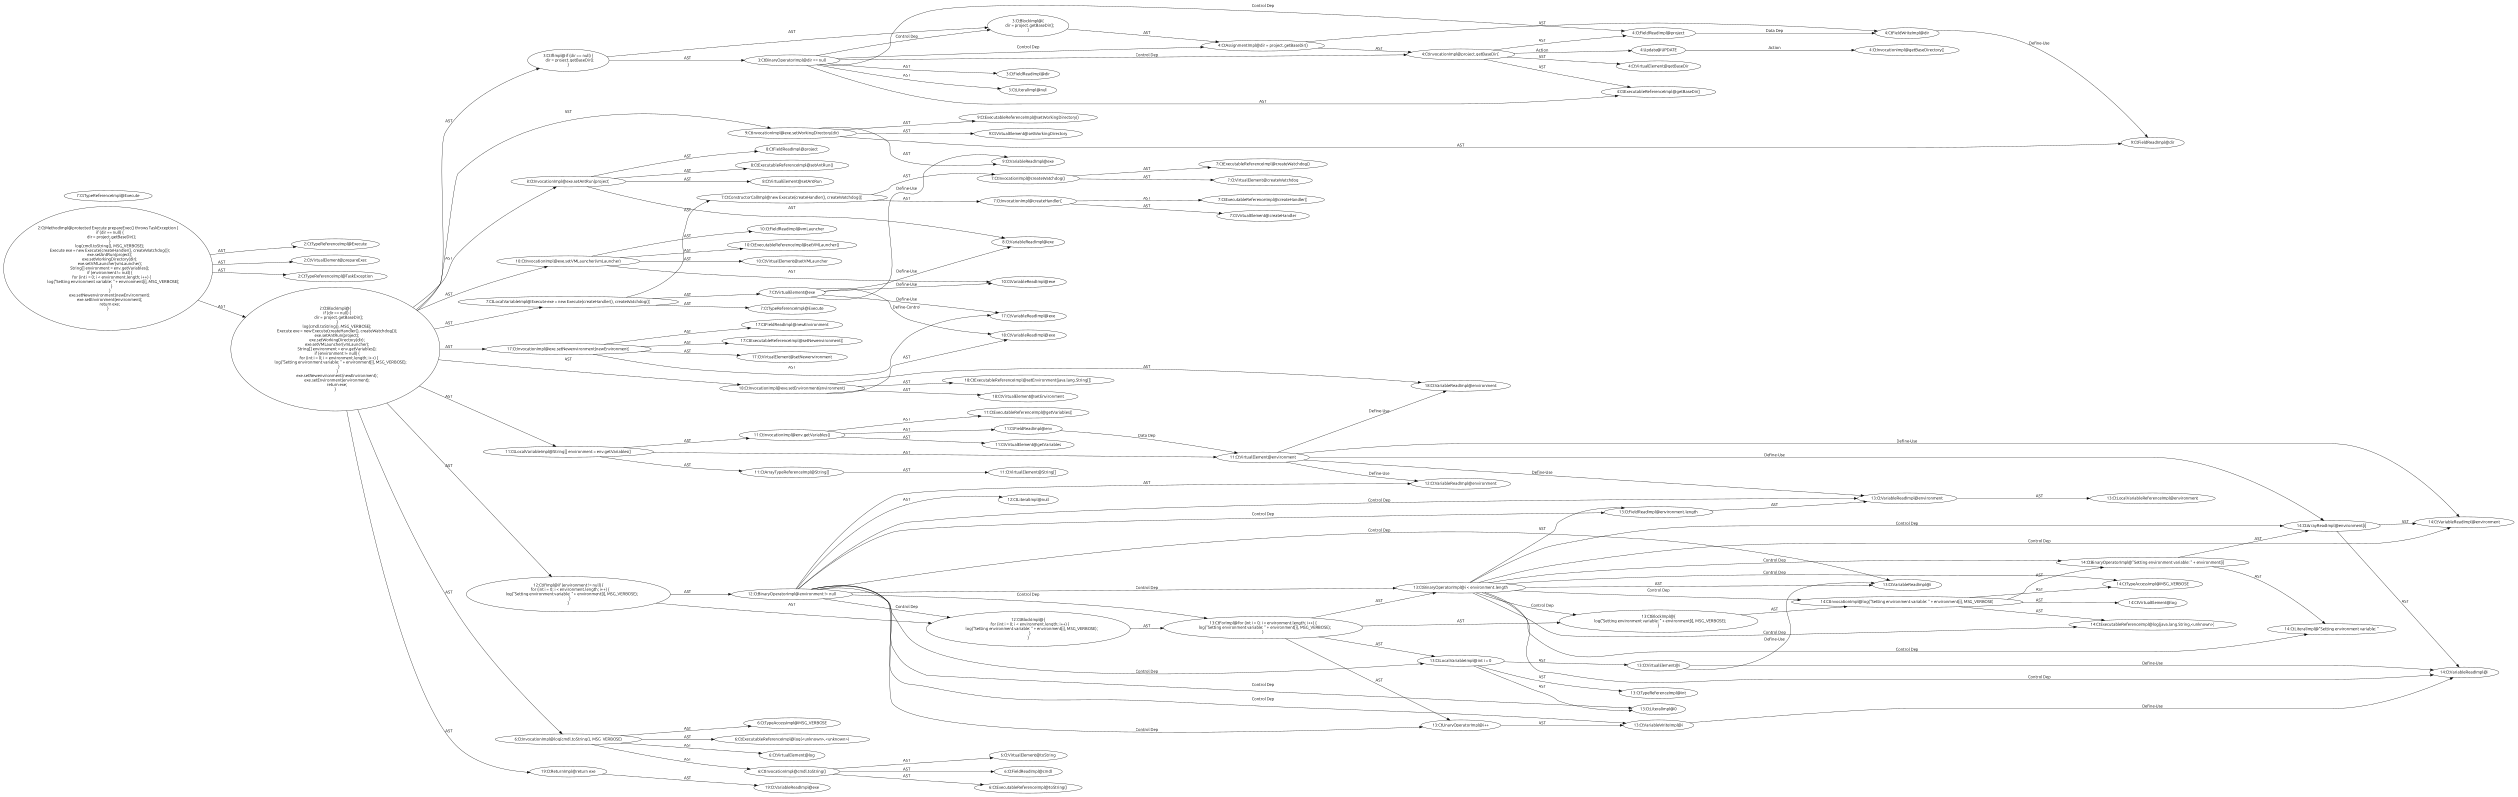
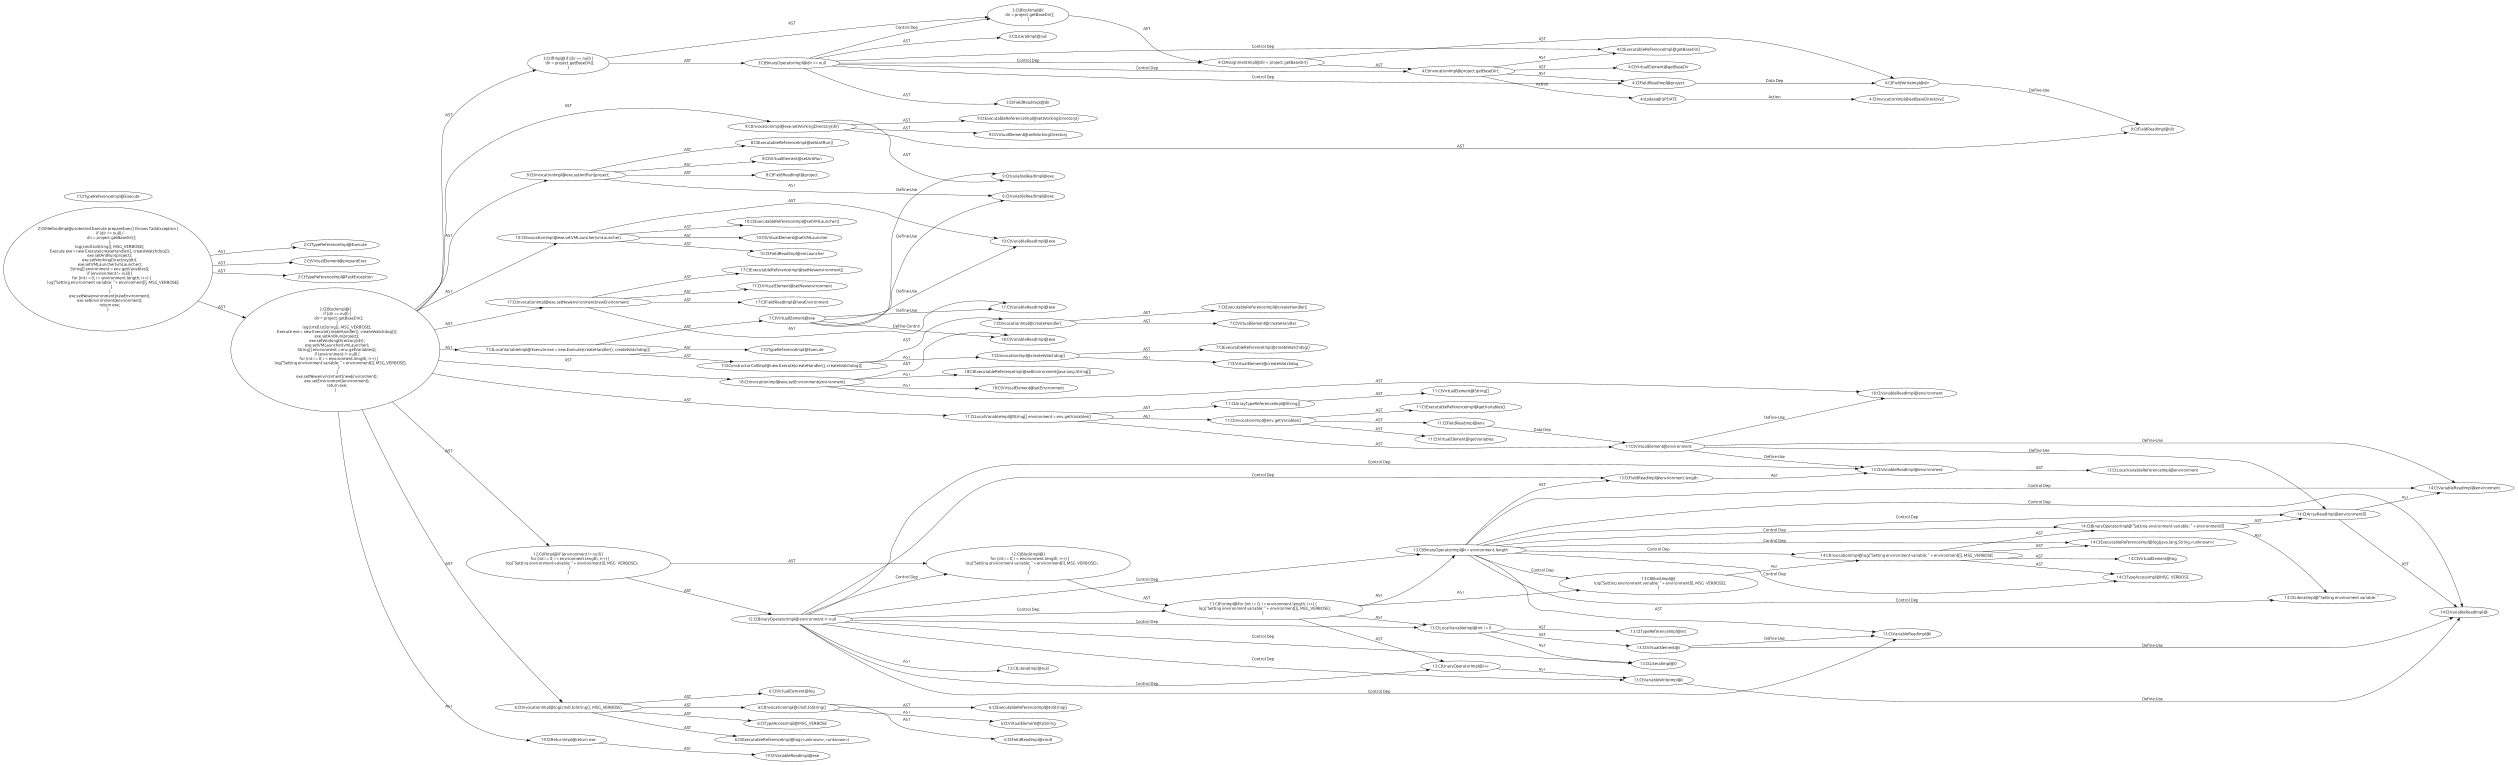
(1263, 102) -> (1263, 47)
(1461, 484) -> none
